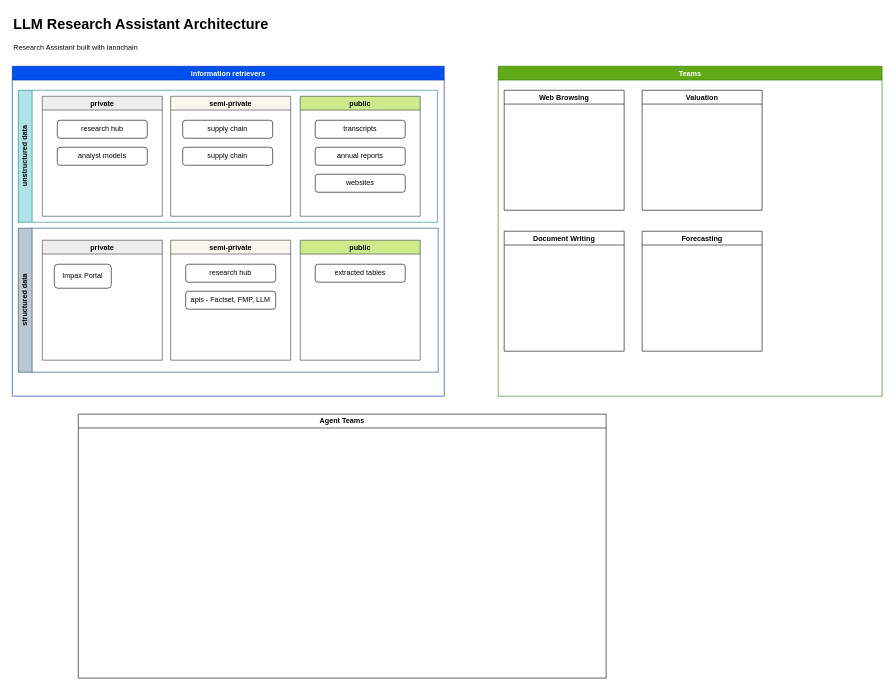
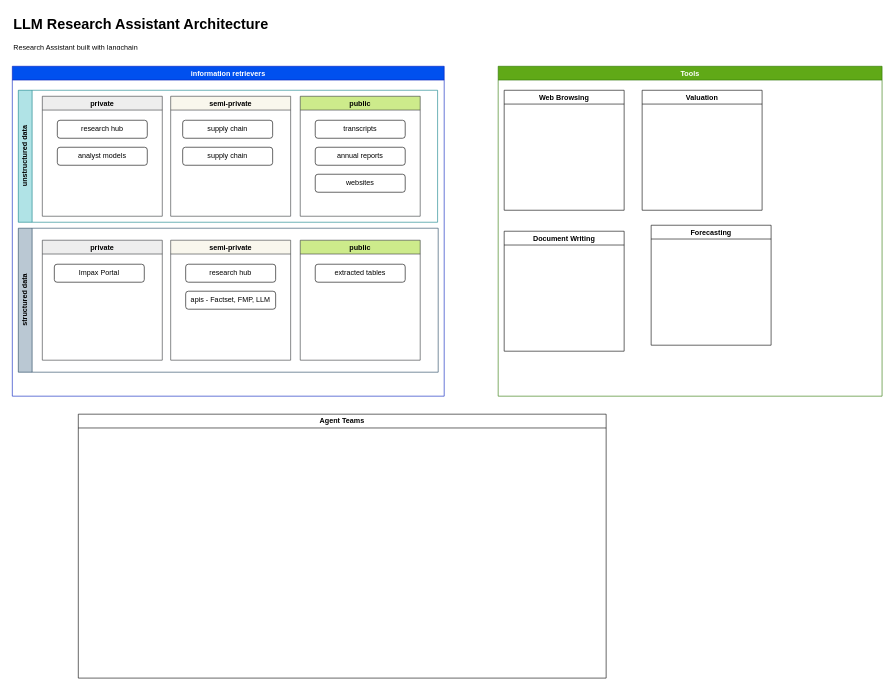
(690, 74) -> (690, 74)
(83, 276) -> (99, 273)
(702, 291) -> (711, 285)
